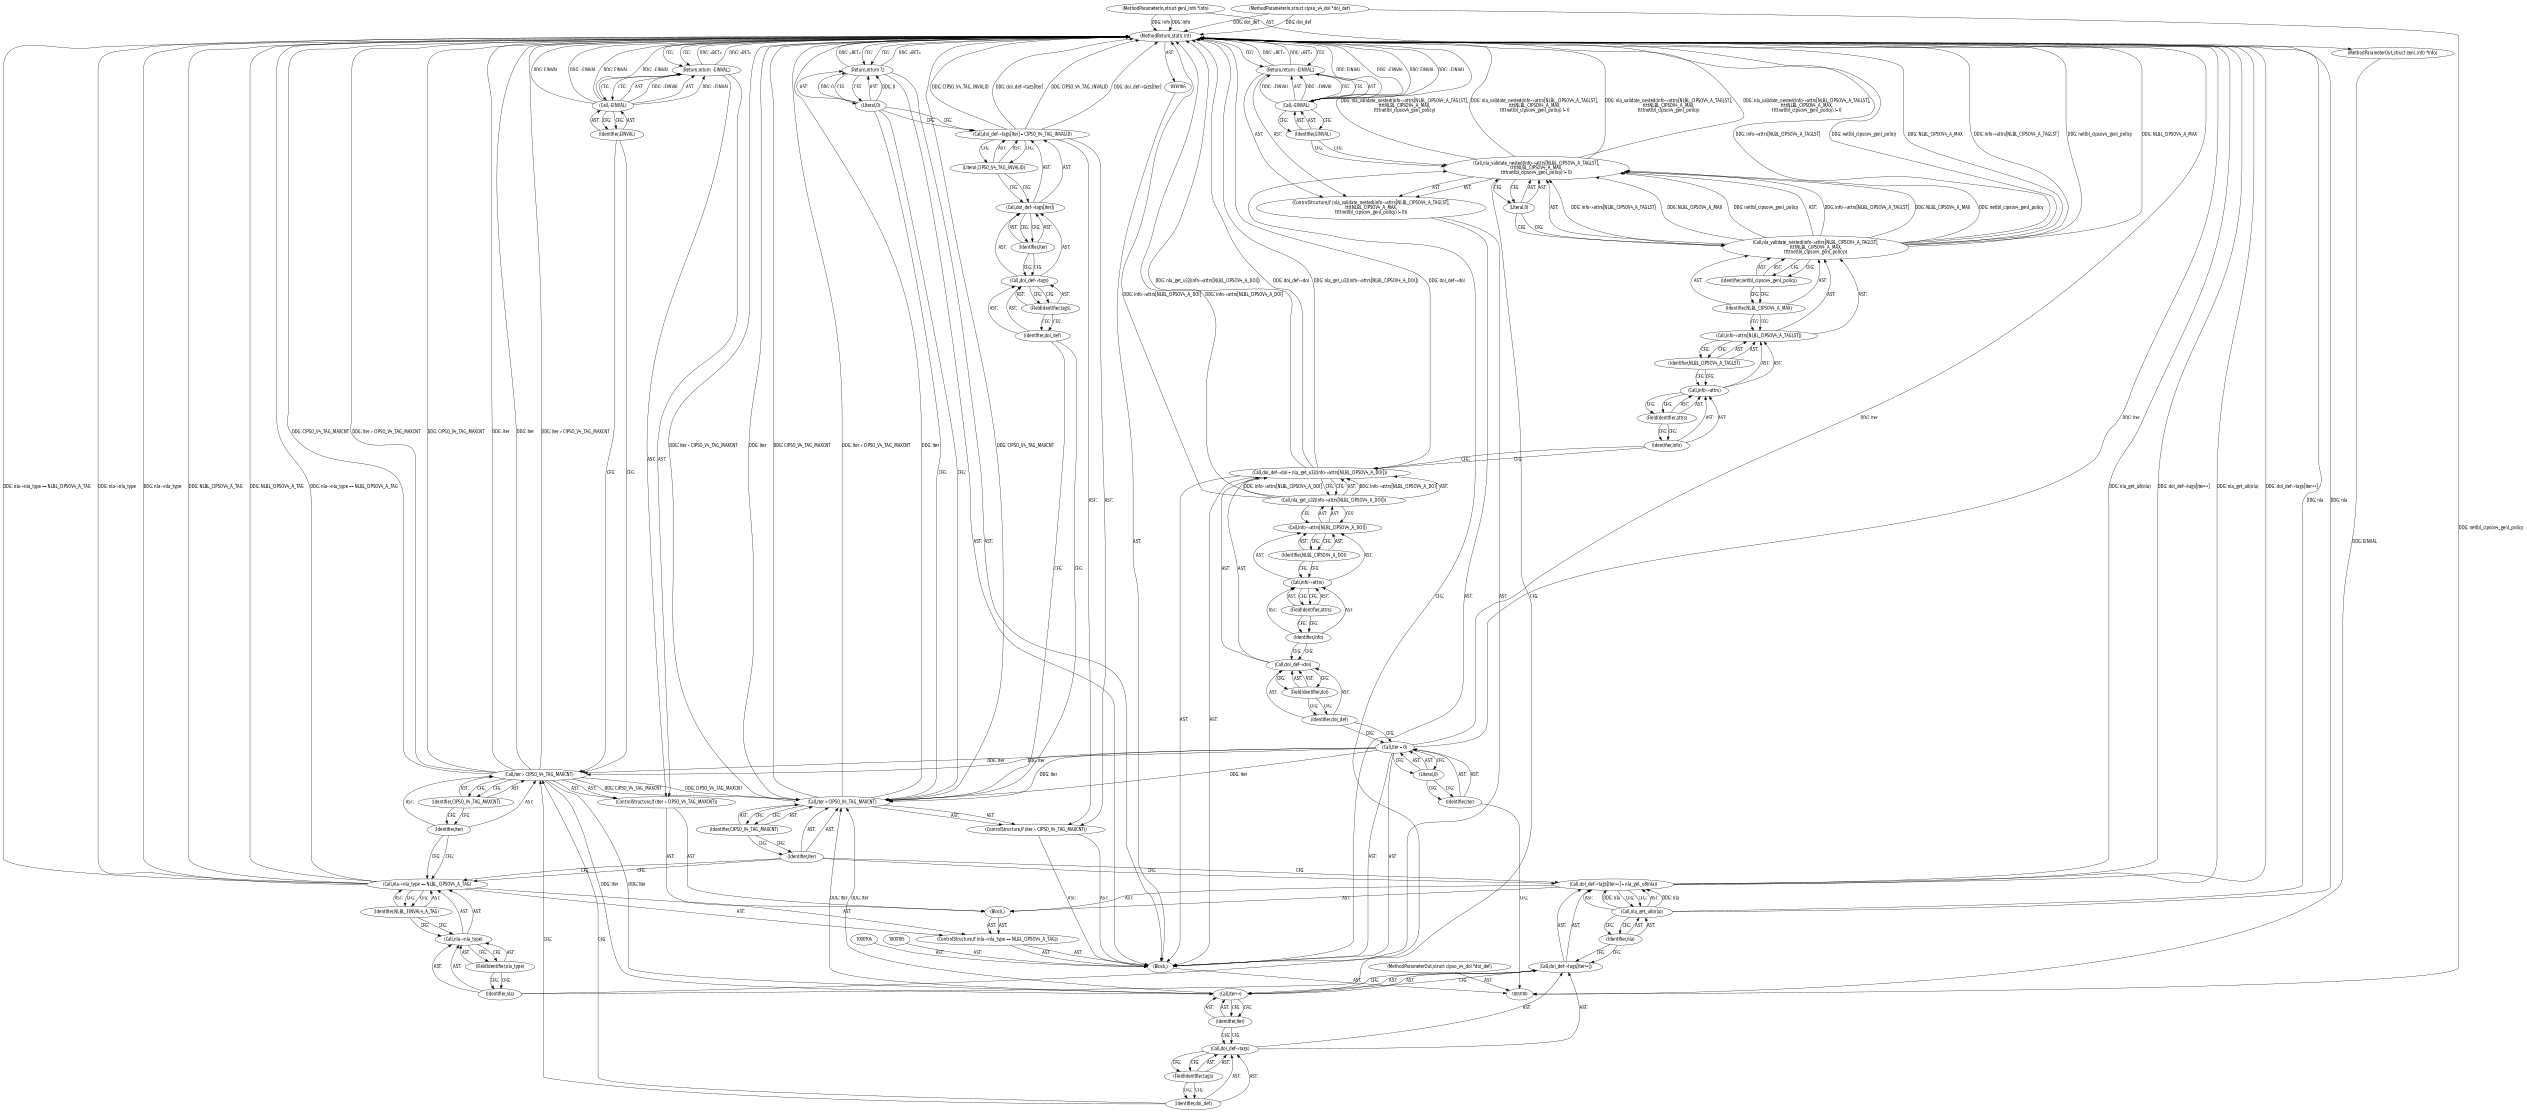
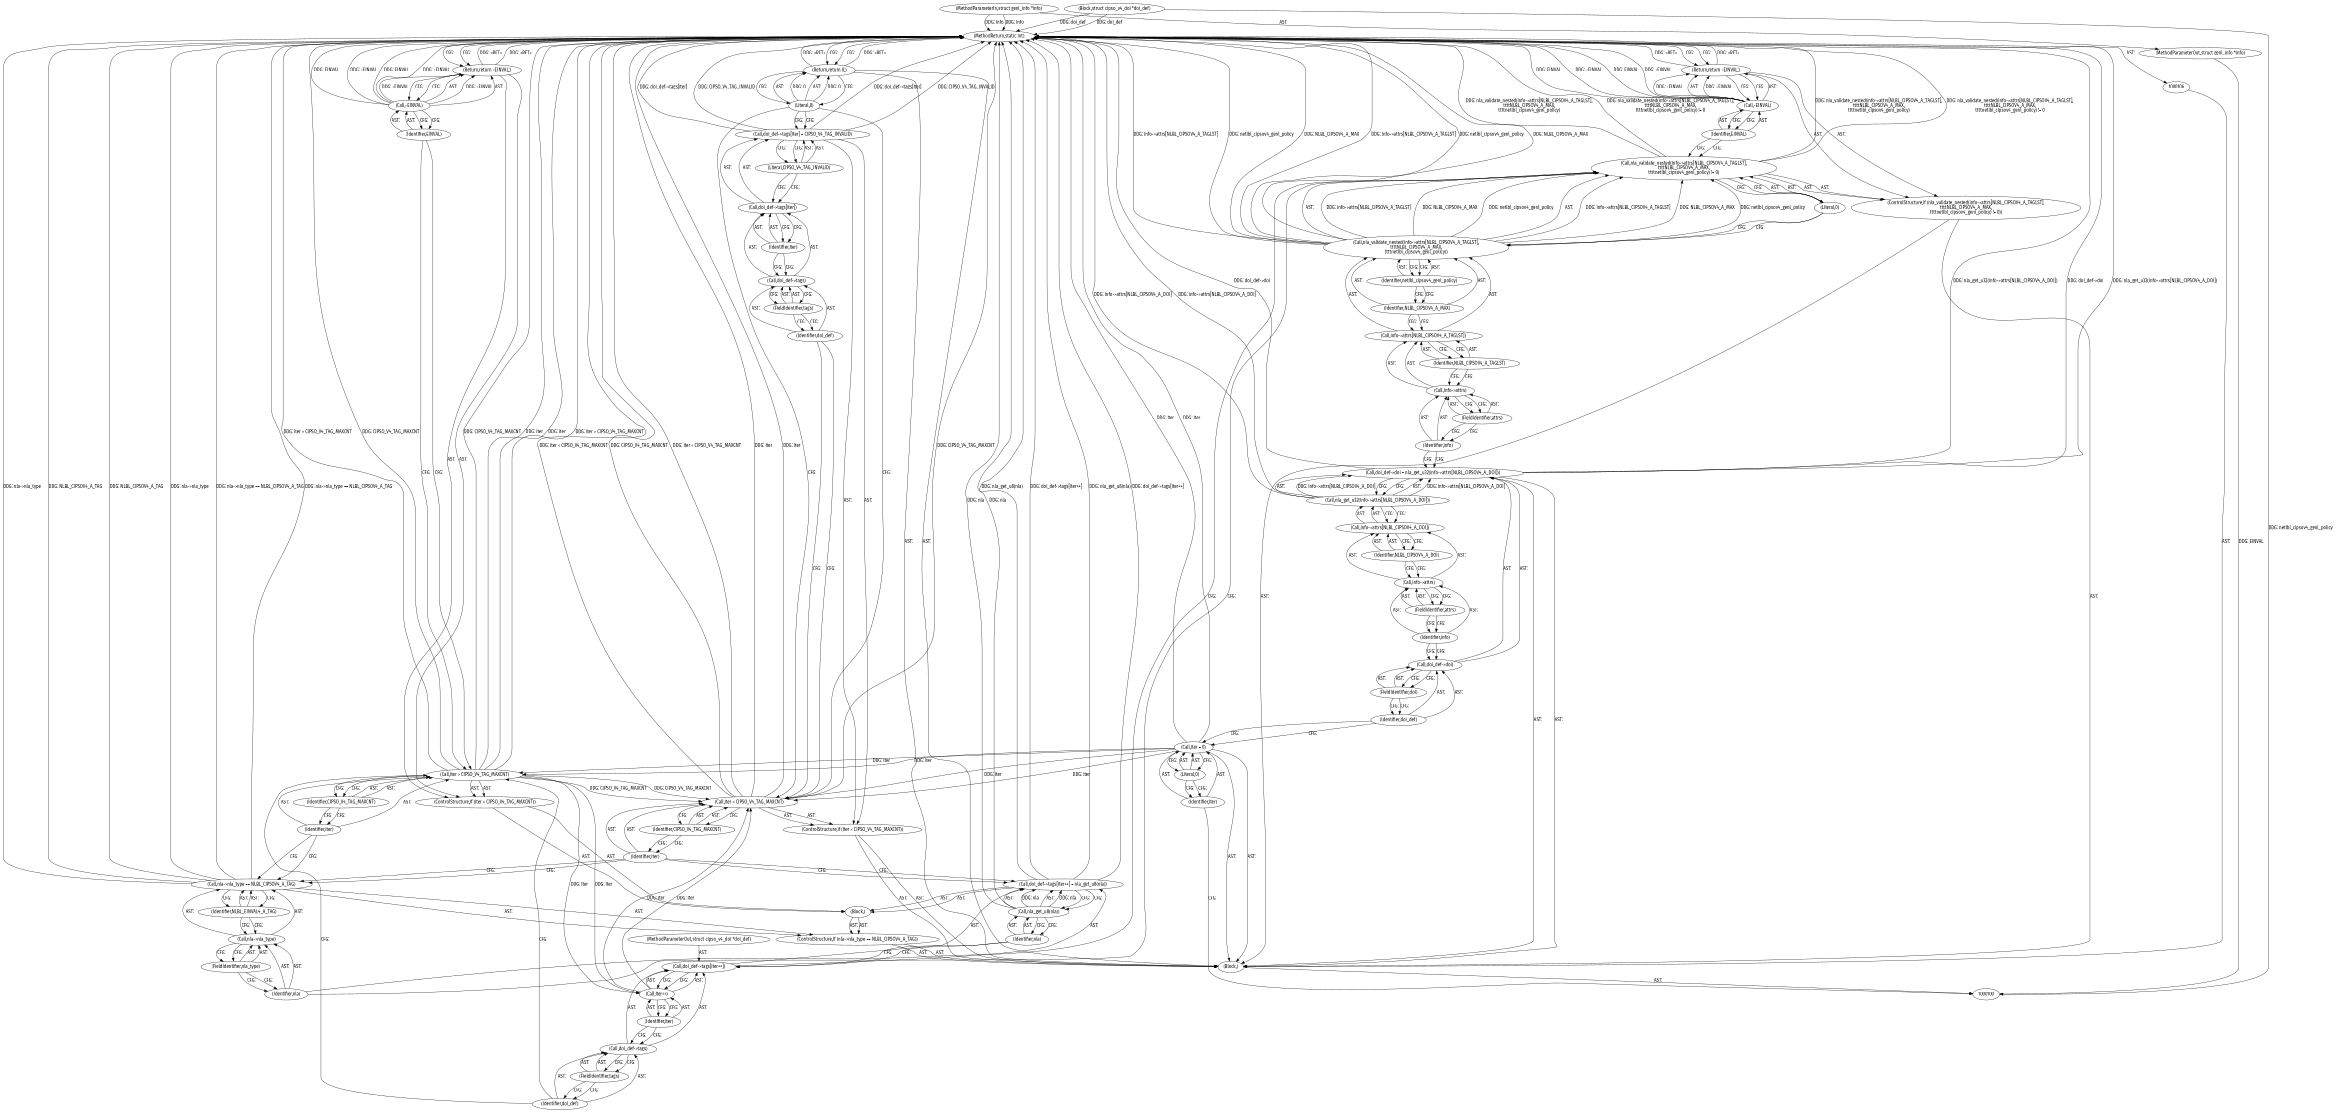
(1300, 9) -> (1115, 9)
(868, 70) -> (829, 70)
(864, 939) -> none
(897, 939) -> none
(1481, 981) -> (699, 952)
